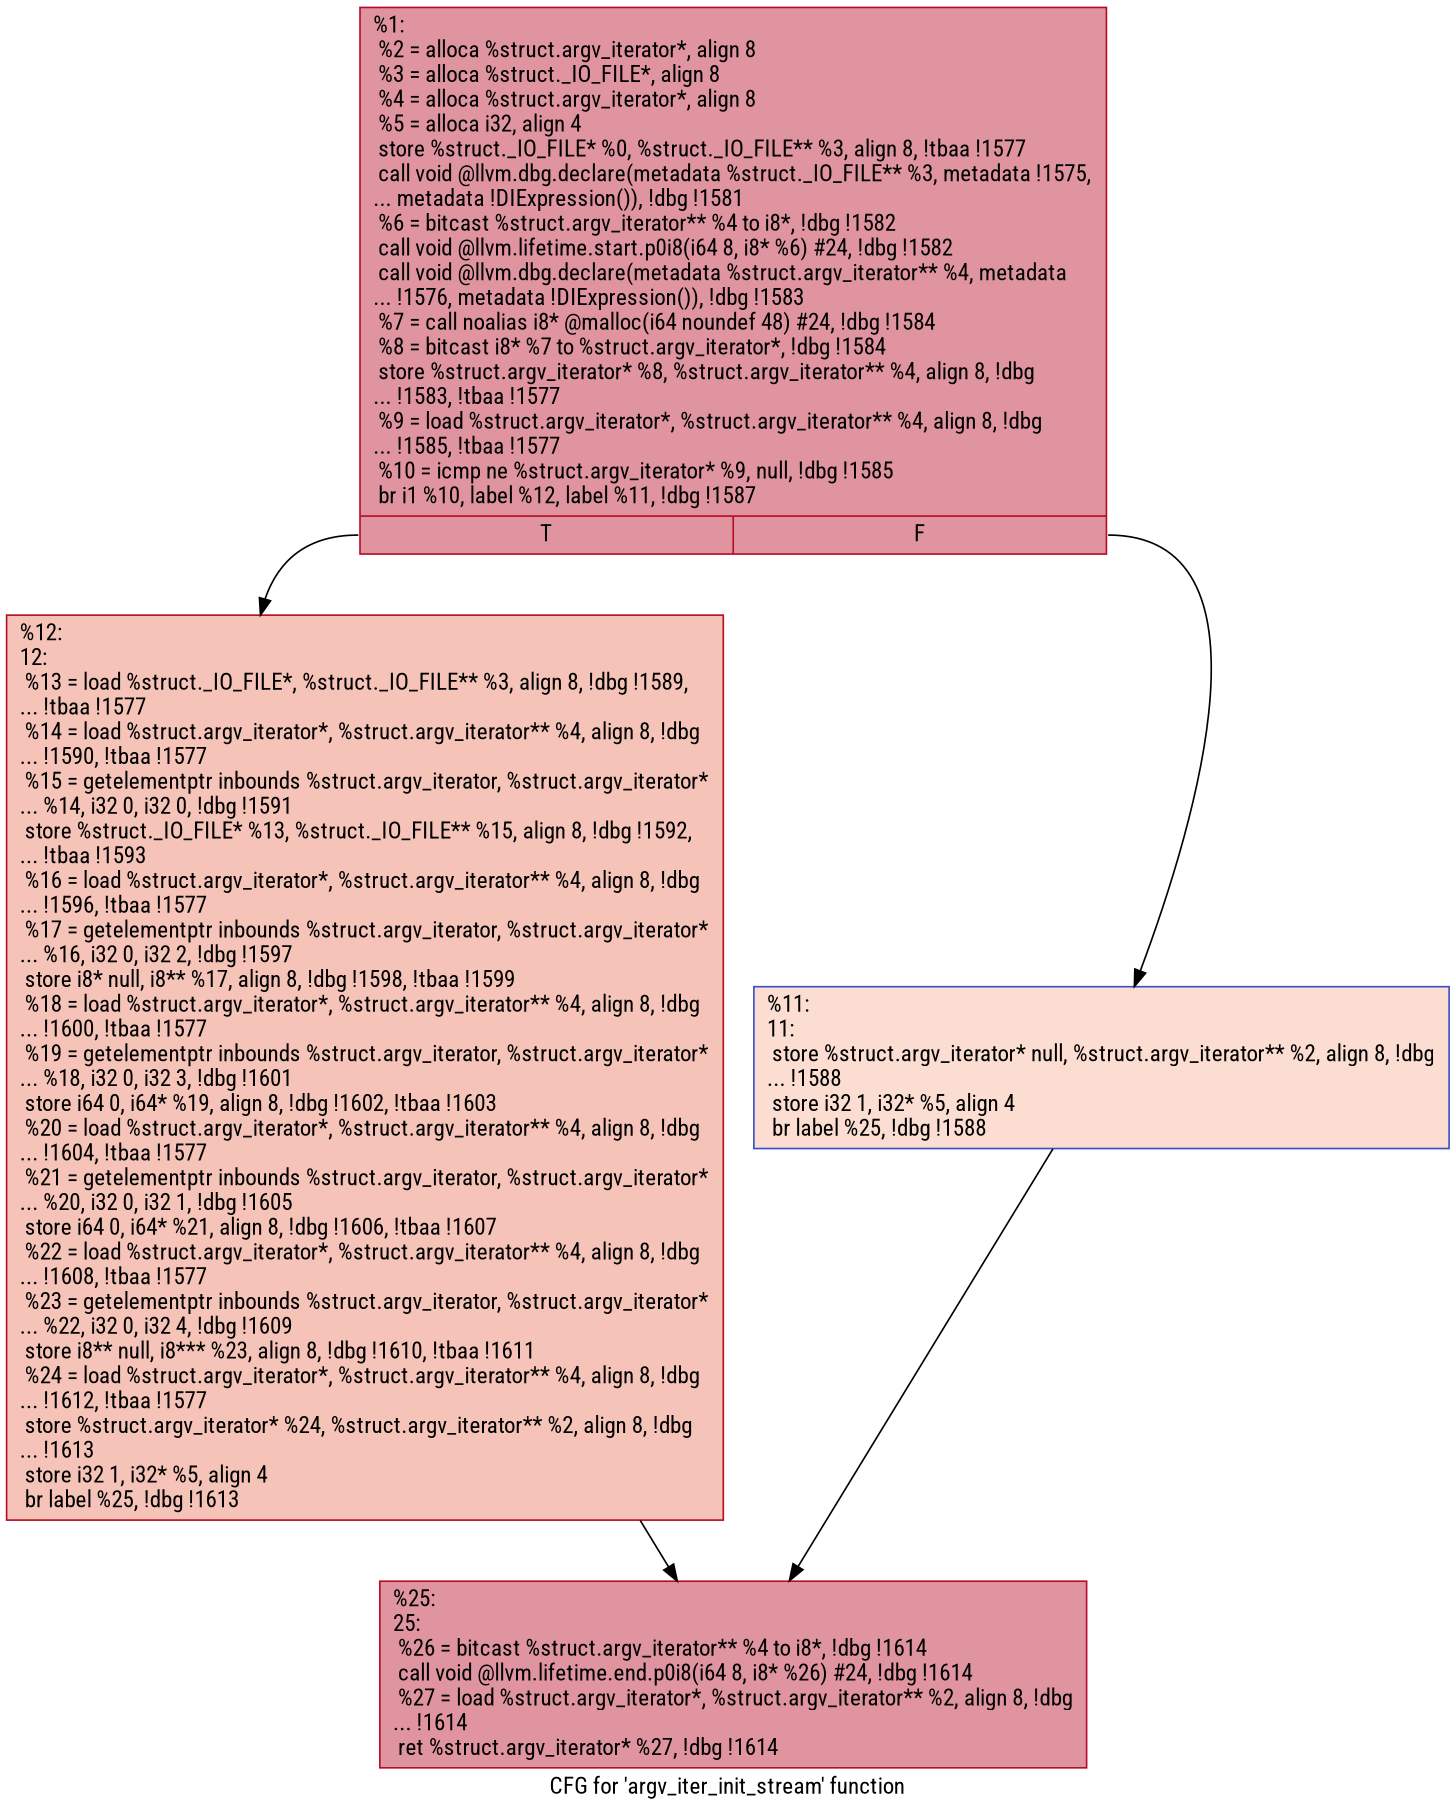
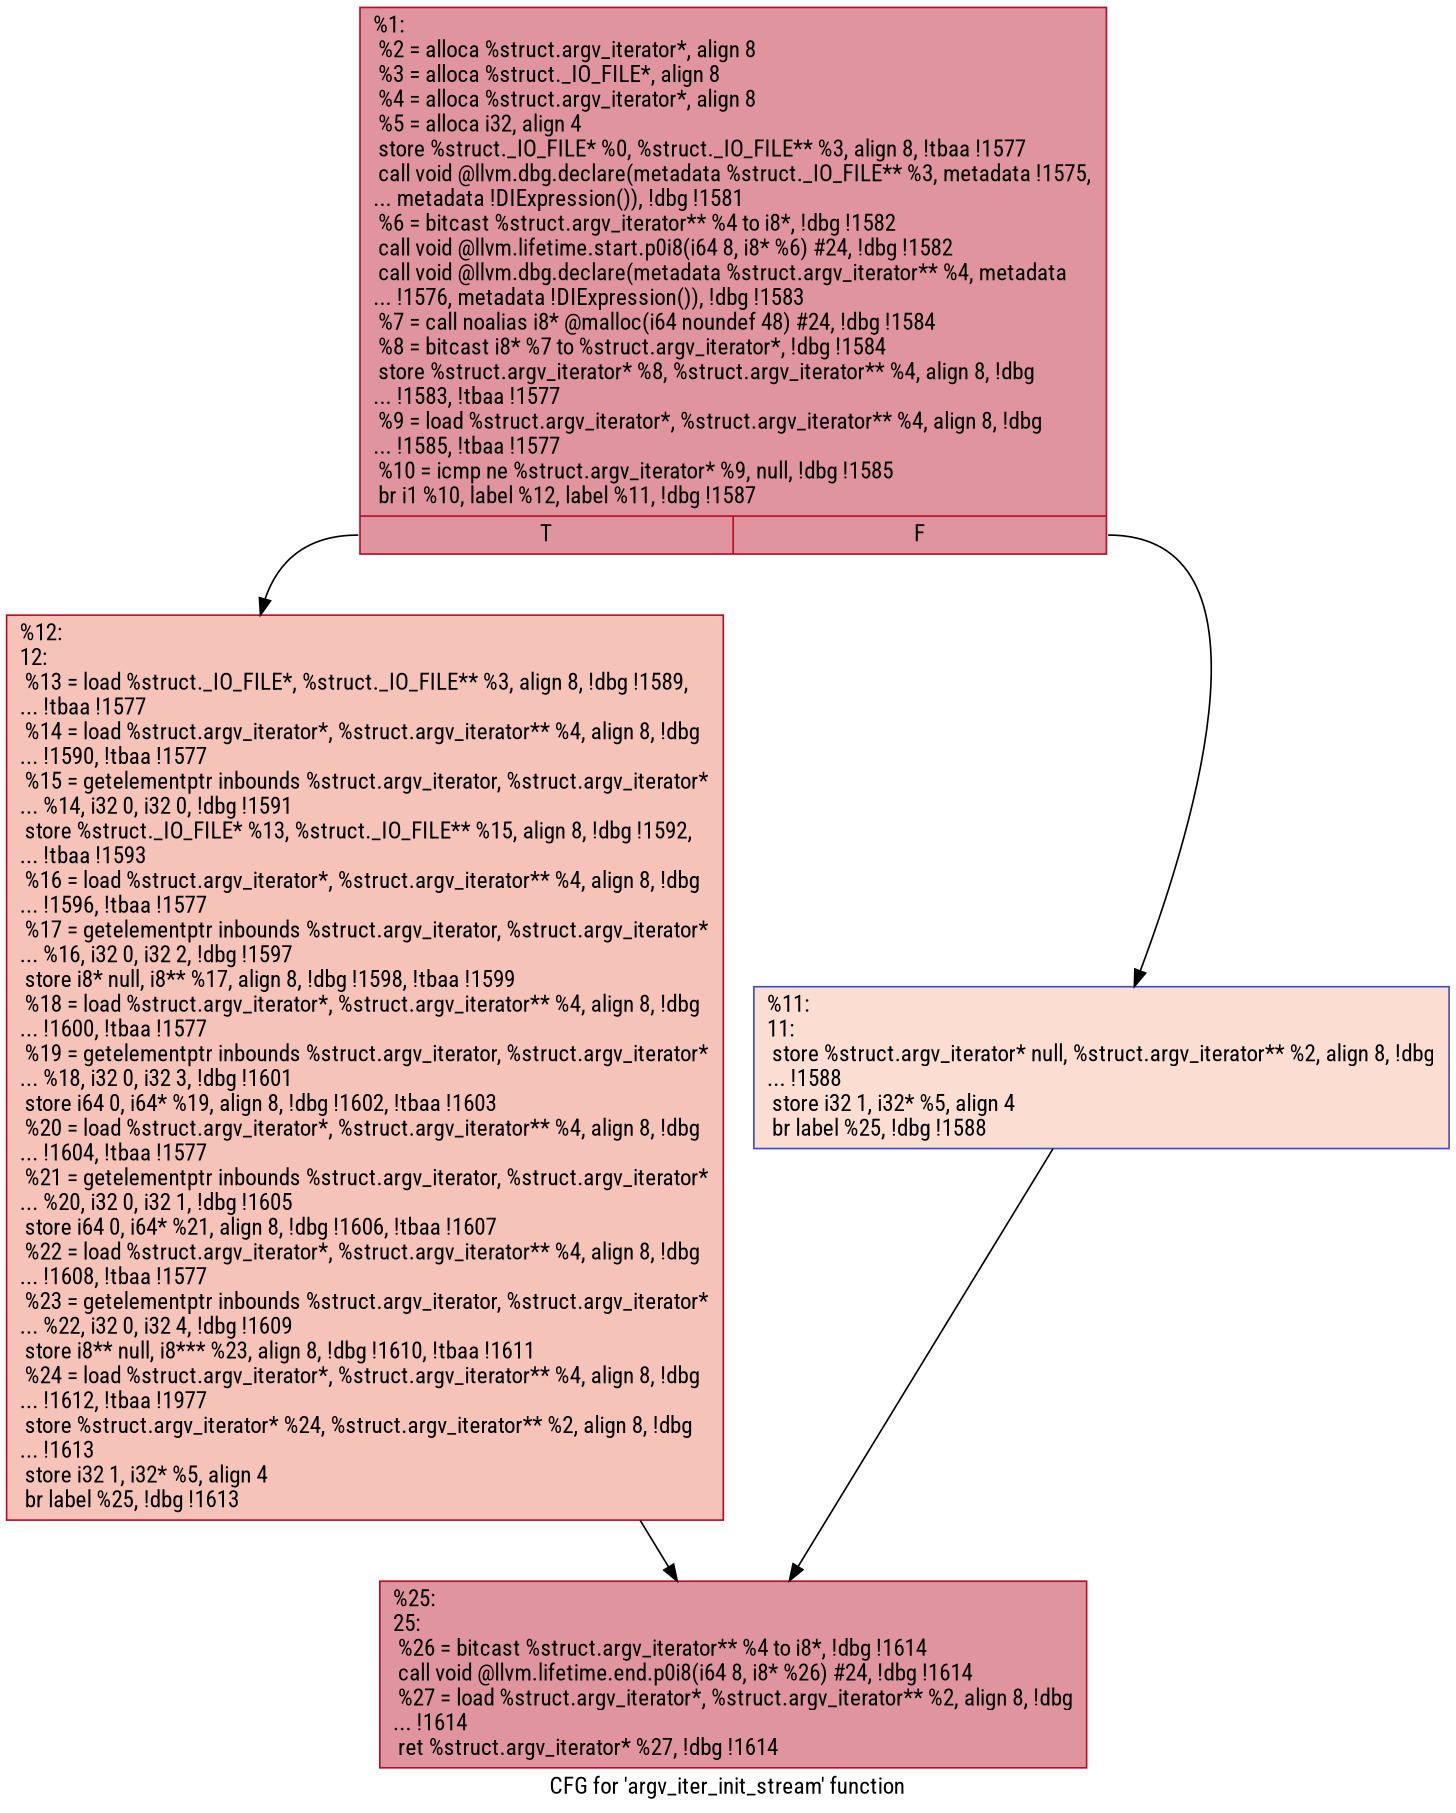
(114, 1401) -> (114, 1401)
